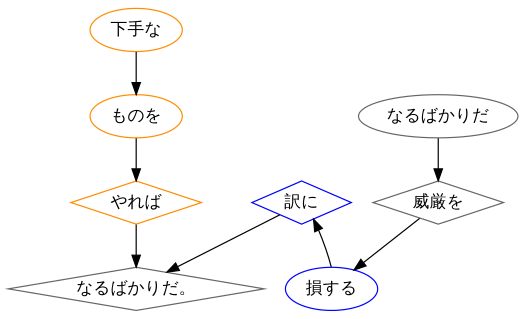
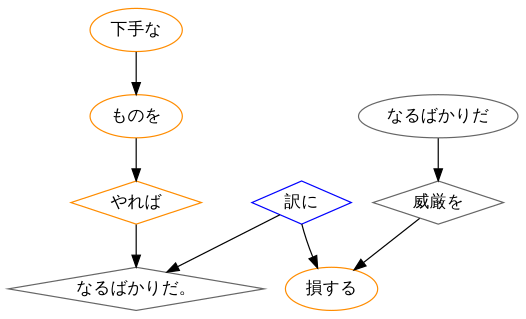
(326, 248) -> (307, 241)
(332, 289) -> (332, 289)
